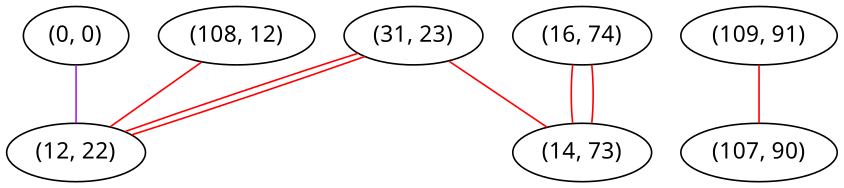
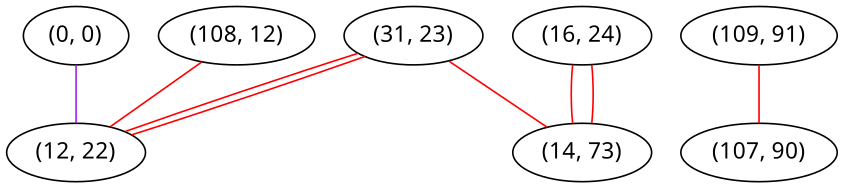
(582, 36) -> (582, 36)
